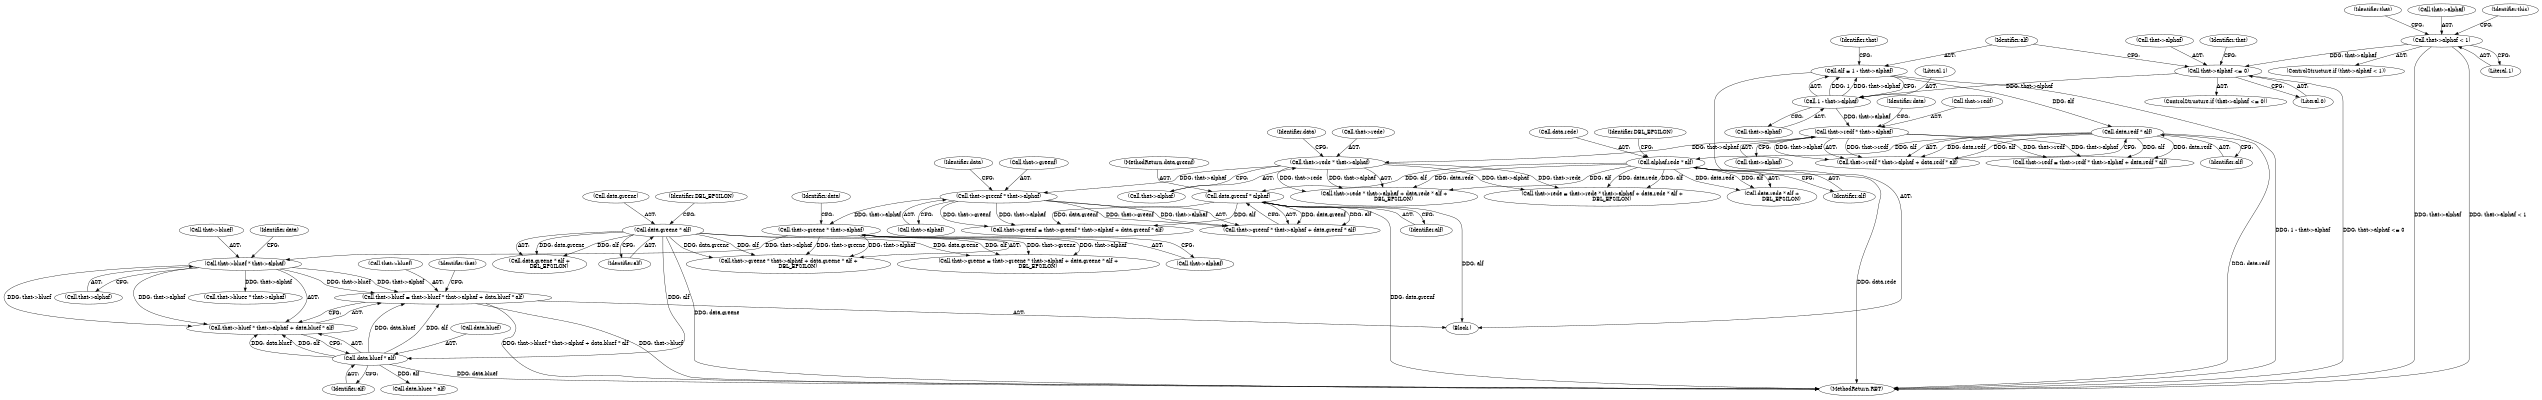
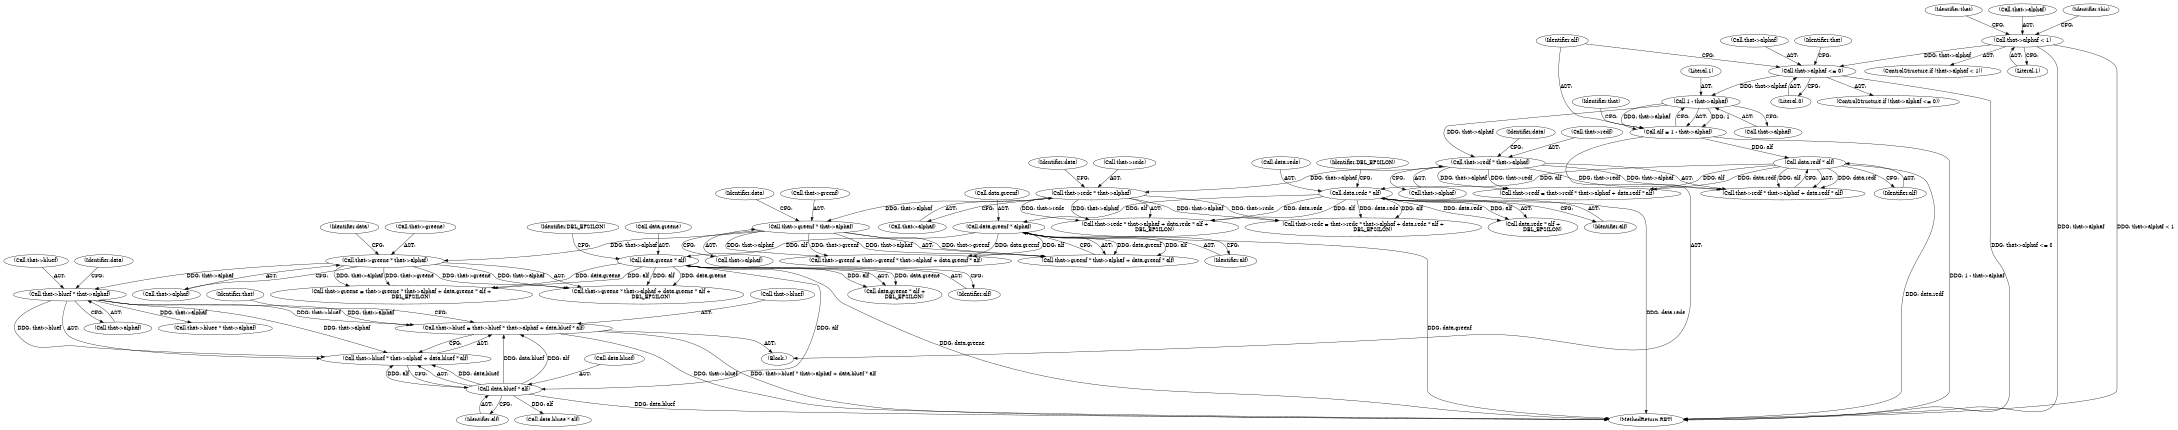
(1159, 163) -> (997, 194)
(1666, 163) -> (1356, 194)
(1410, 208) -> (832, 239)
none -> (420, 227)
